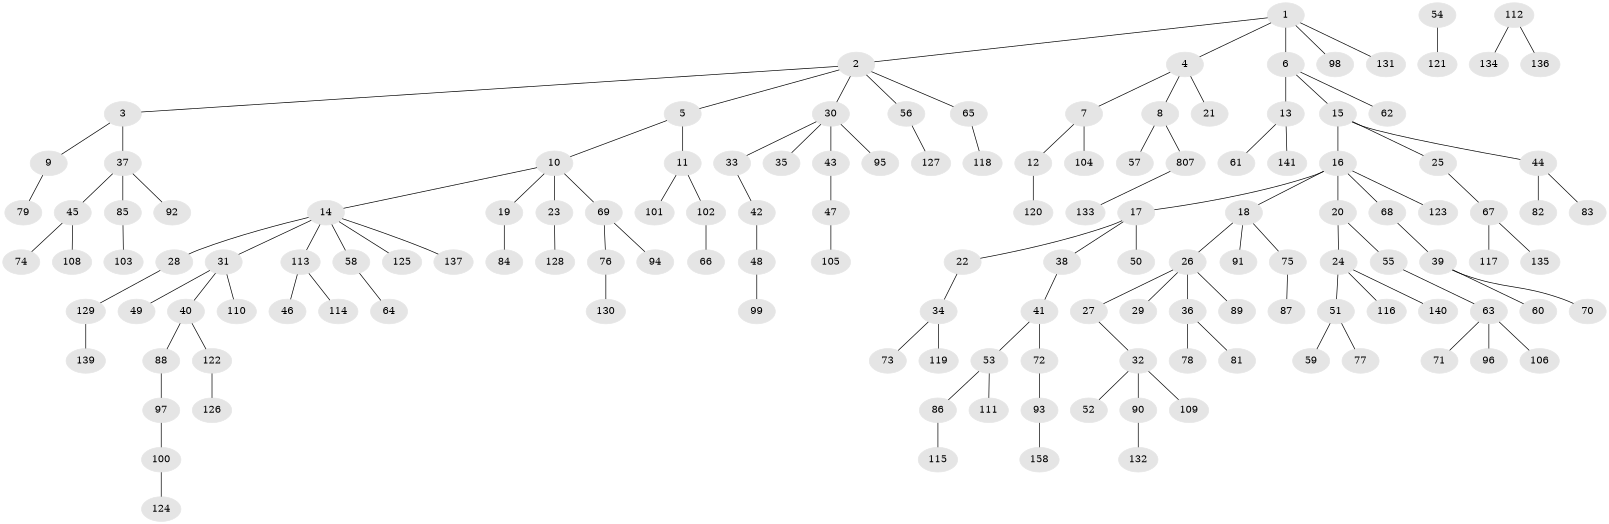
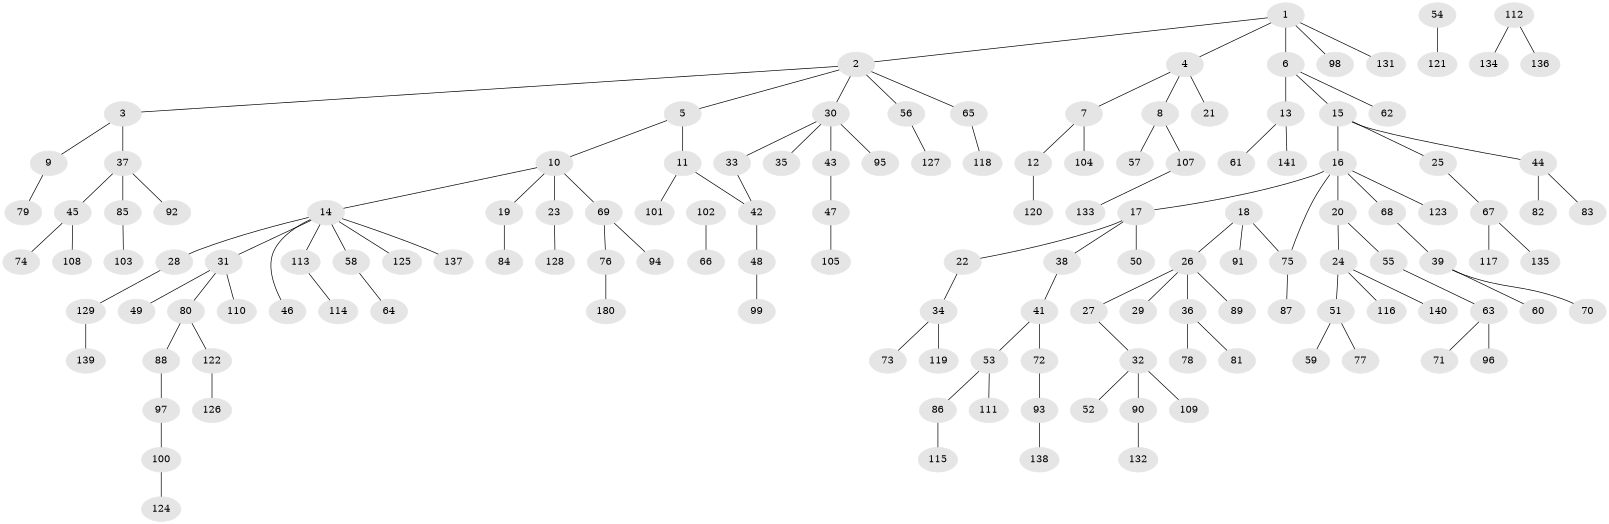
(1186, 163) -> (1186, 163)
(694, 188) -> (720, 188)
(1291, 188) -> (1308, 211)
(294, 287) -> (274, 252)
(186, 311) -> (186, 311)
(606, 311) -> (606, 311)
(1540, 361) -> none
(1039, 460) -> (1039, 460)
